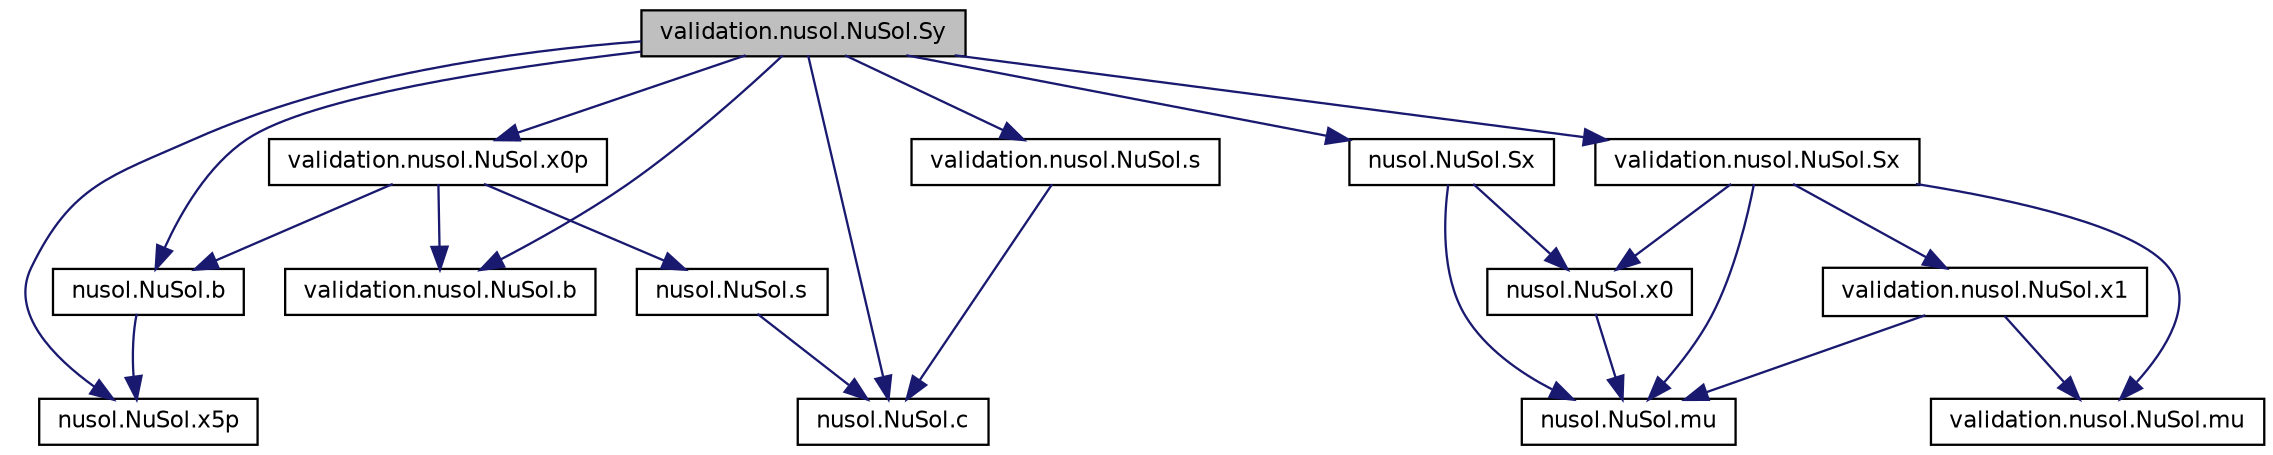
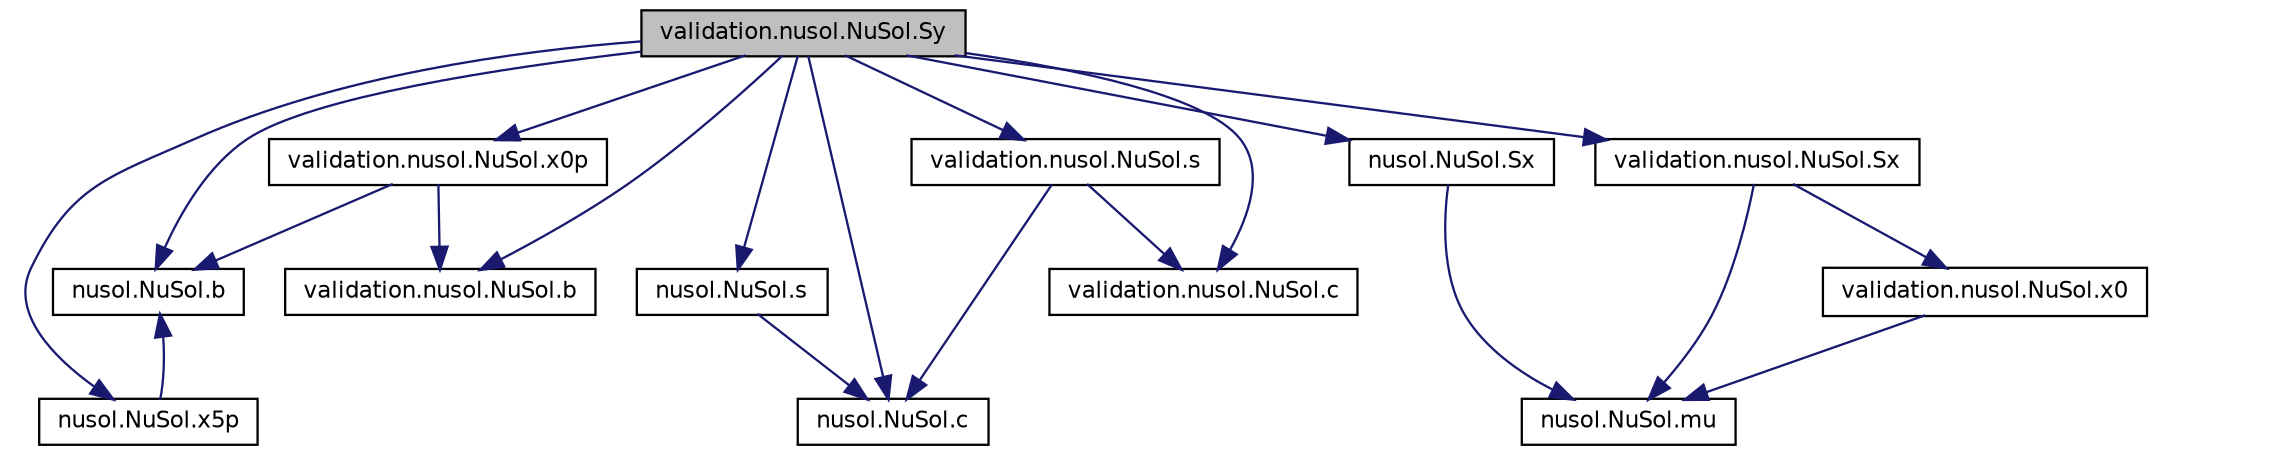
(588, 228) -> (771, 151)
none -> (1203, 292)
(1590, 292) -> none
(1985, 292) -> (1985, 292)
(133, 345) -> (164, 369)
(2098, 422) -> none
